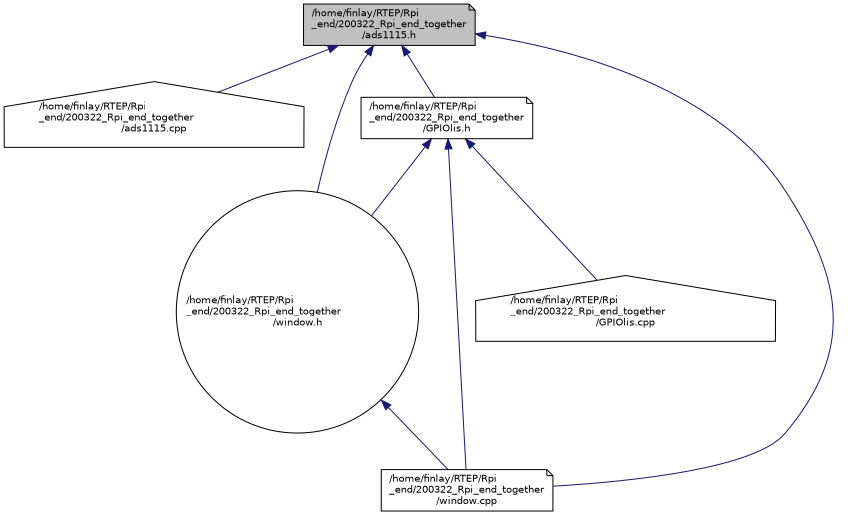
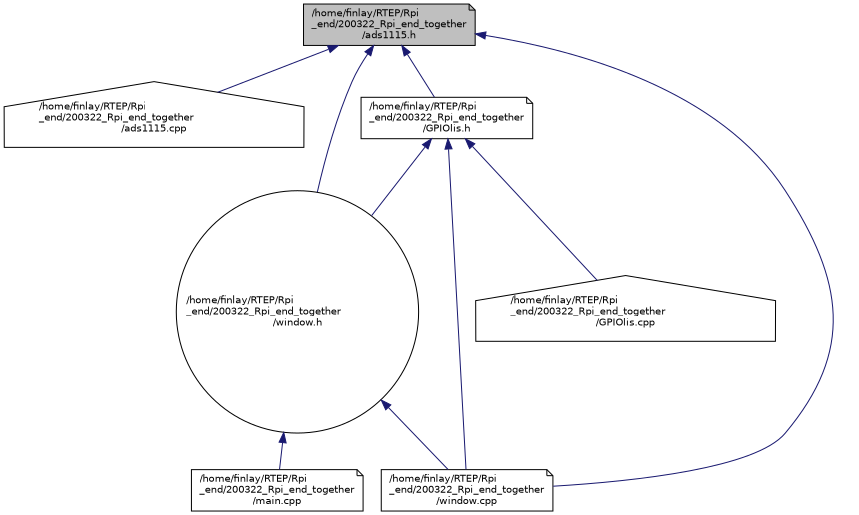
none -> (277, 490)
